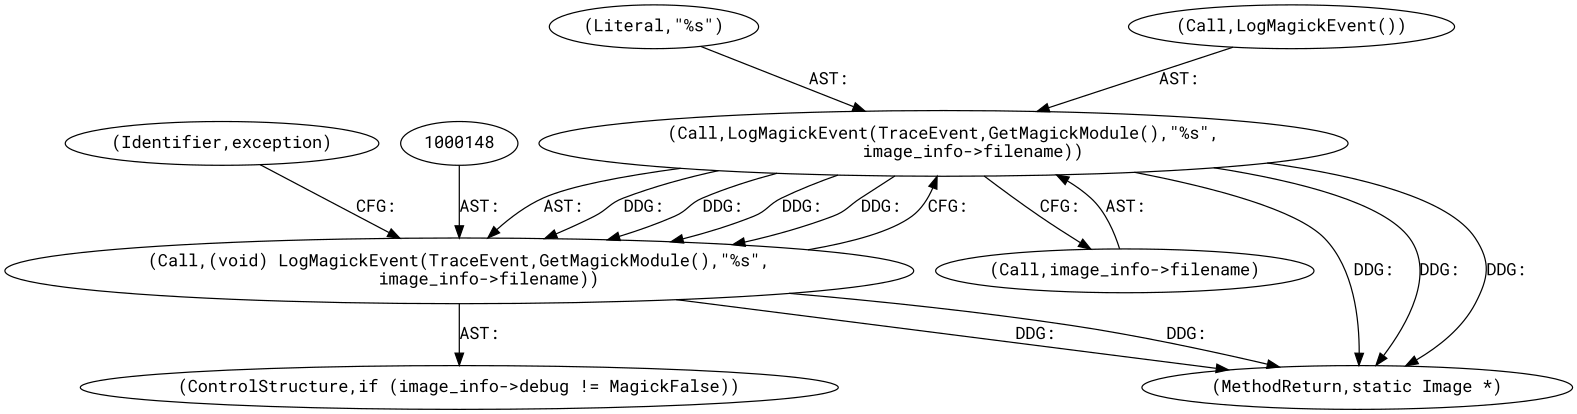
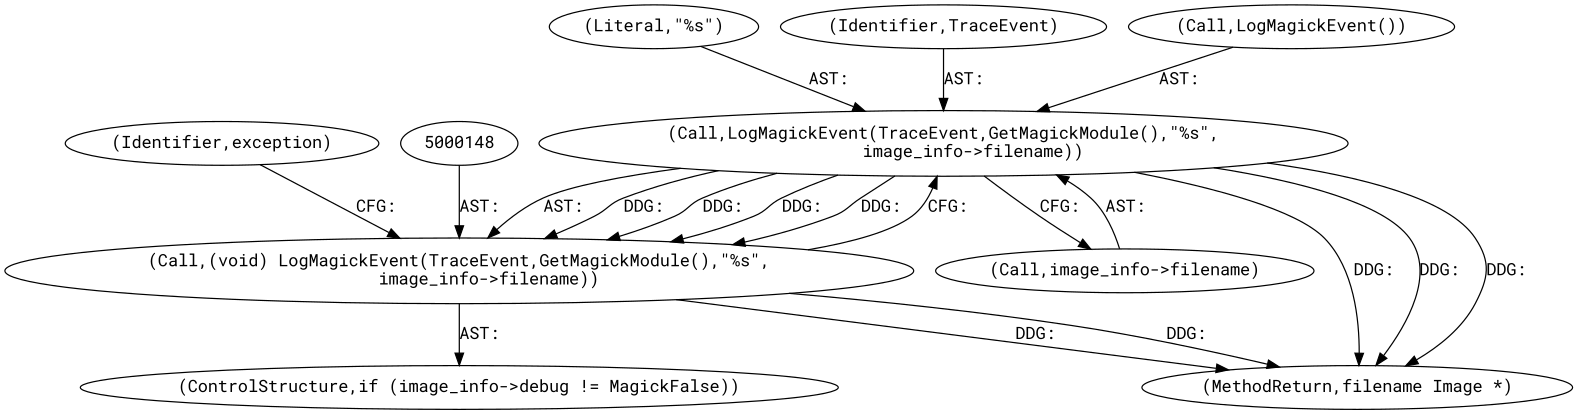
none -> (944, 27)
(459, 143) -> (459, 143)
(1357, 387) -> (1357, 387)
